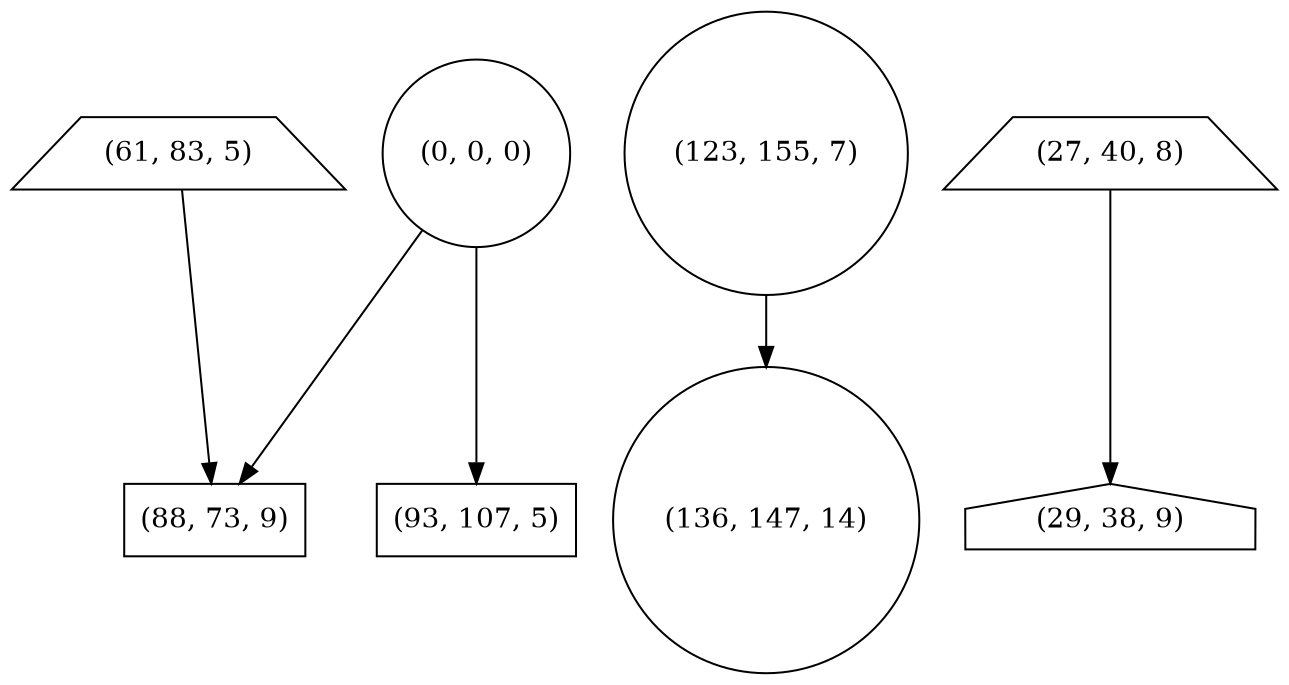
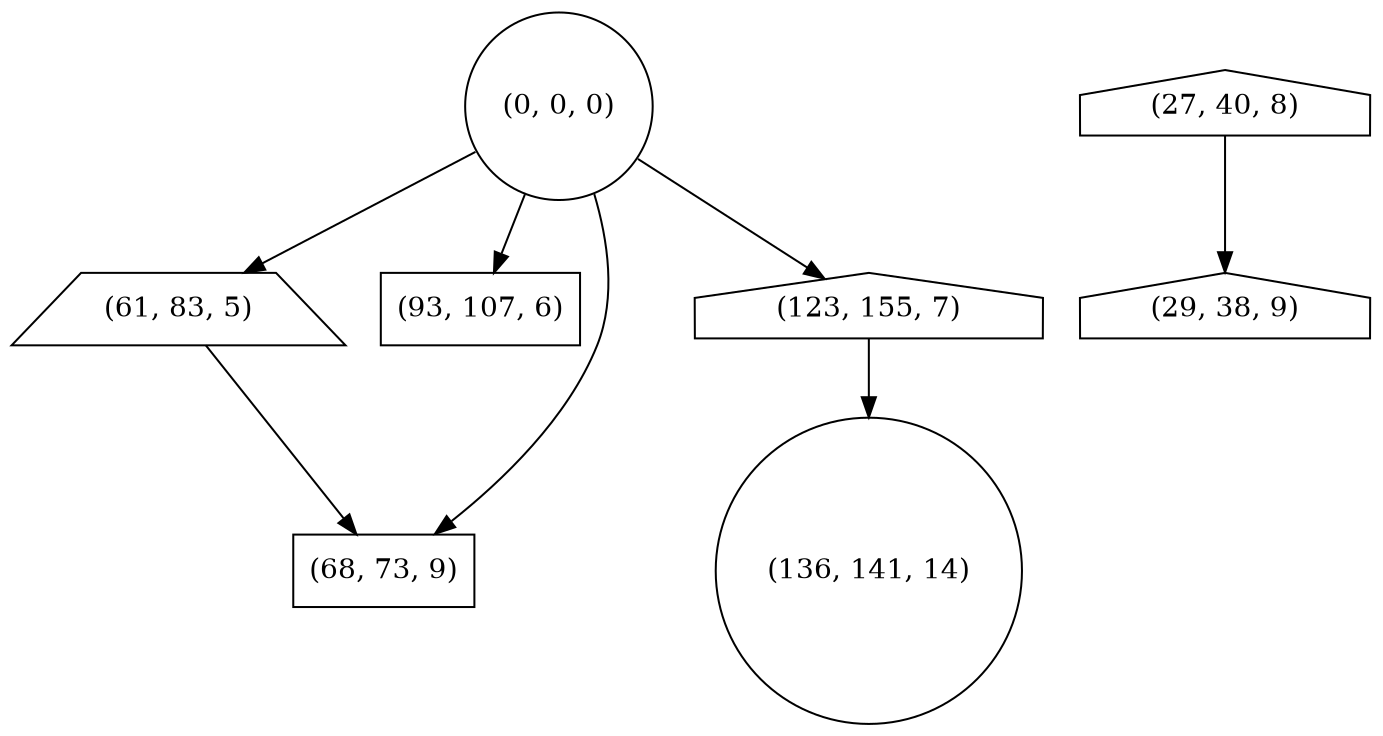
(766, 153) -> (869, 309)
(1110, 153) -> (1225, 106)
none -> (369, 208)
none -> (723, 213)
(215, 520) -> (384, 571)
(476, 520) -> (480, 309)
(766, 520) -> (869, 571)
